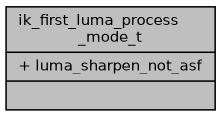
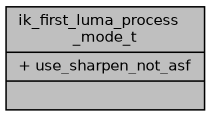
(111, 66) -> (105, 66)
